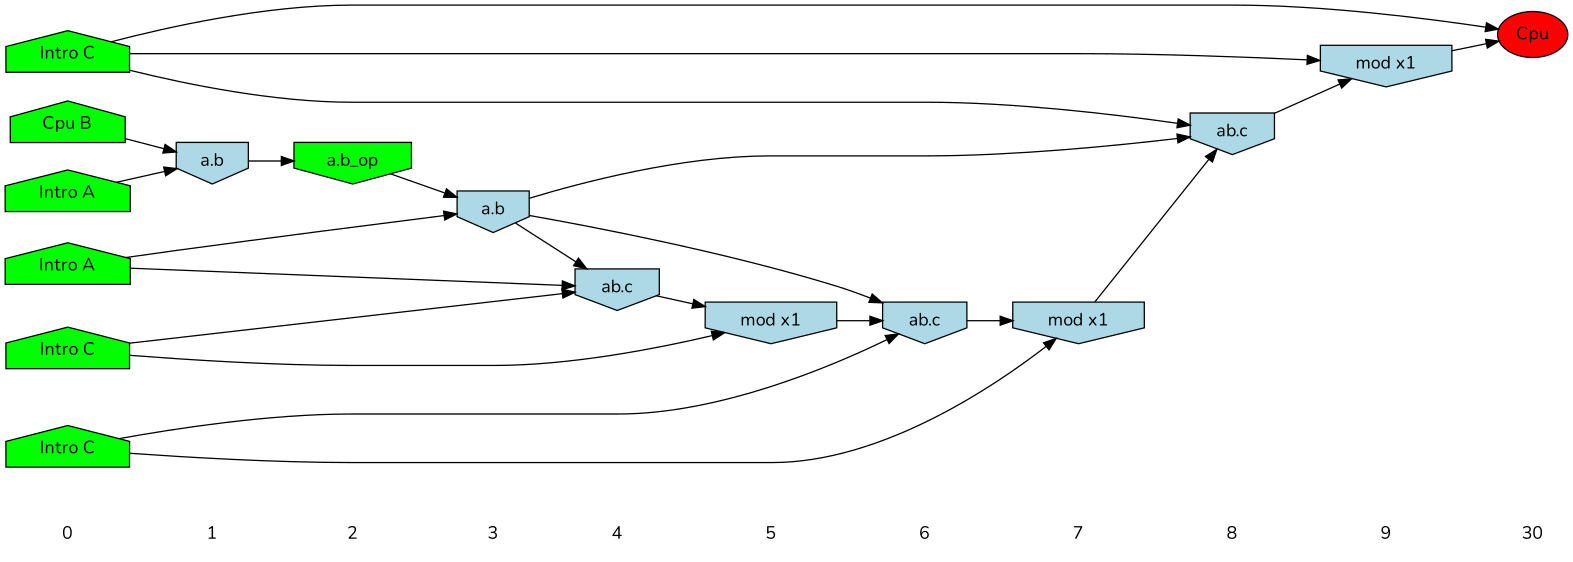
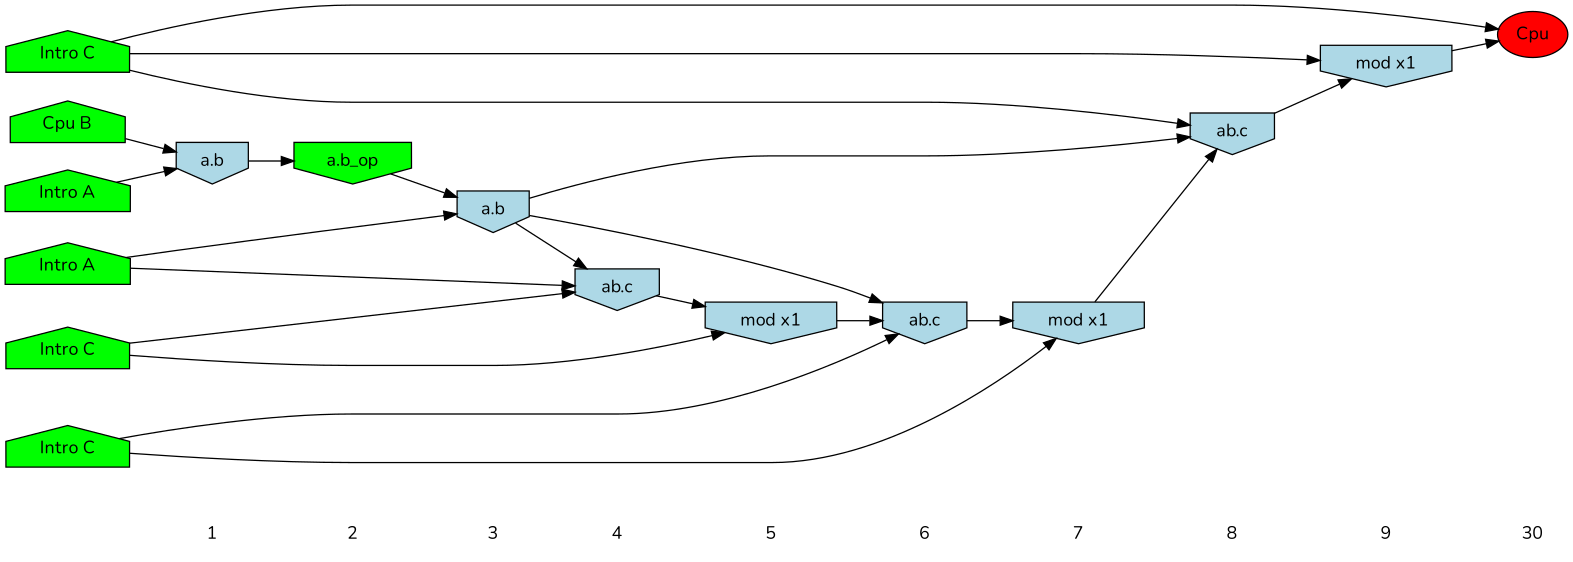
(68, 534) -> none
